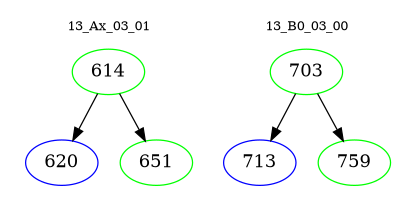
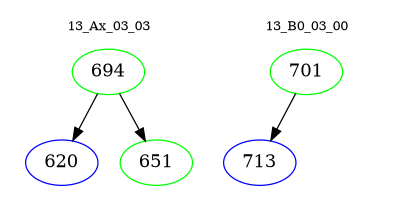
(109, 27) -> (109, 27)
(108, 72) -> (108, 72)
(306, 72) -> (306, 72)
(354, 163) -> none
